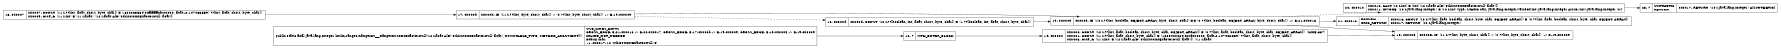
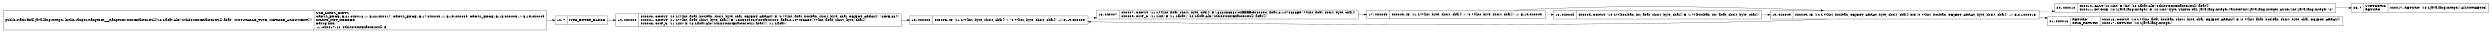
none -> (1091, 18)
